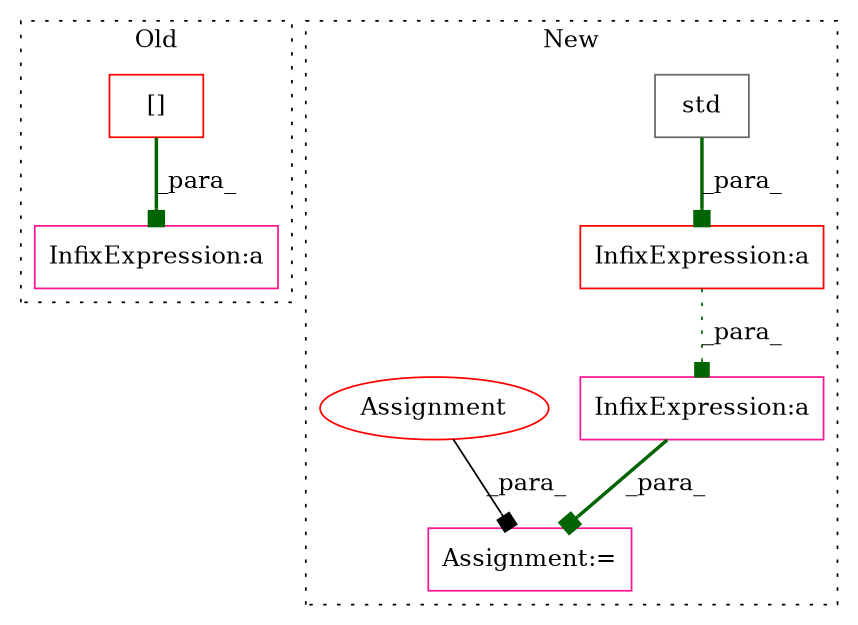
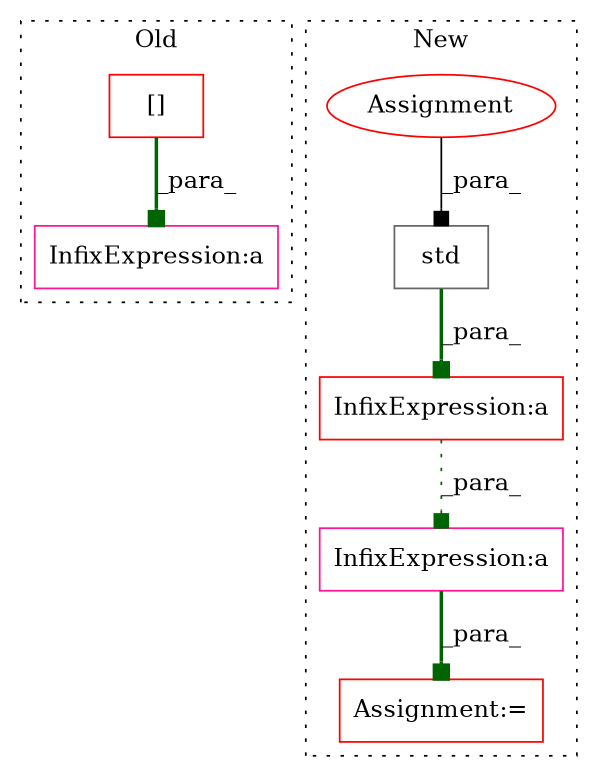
(477, 476) -> (441, 173)
(530, 559) -> (441, 711)
